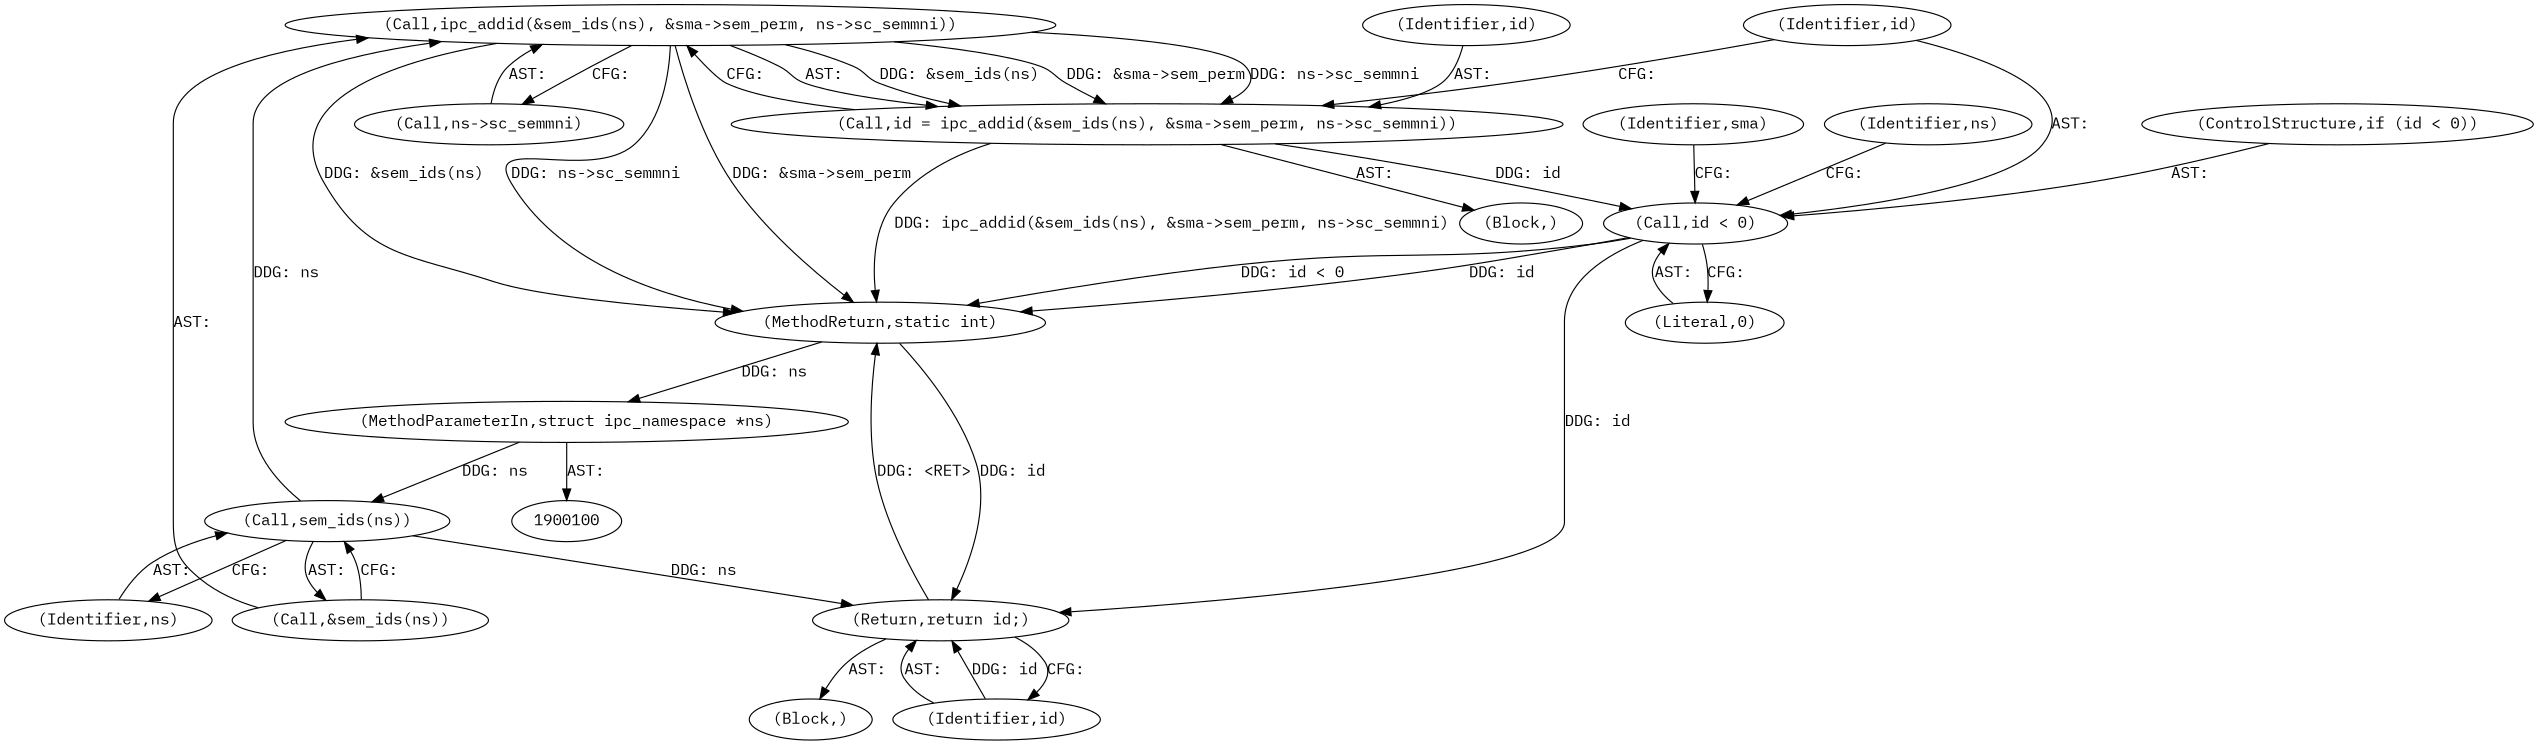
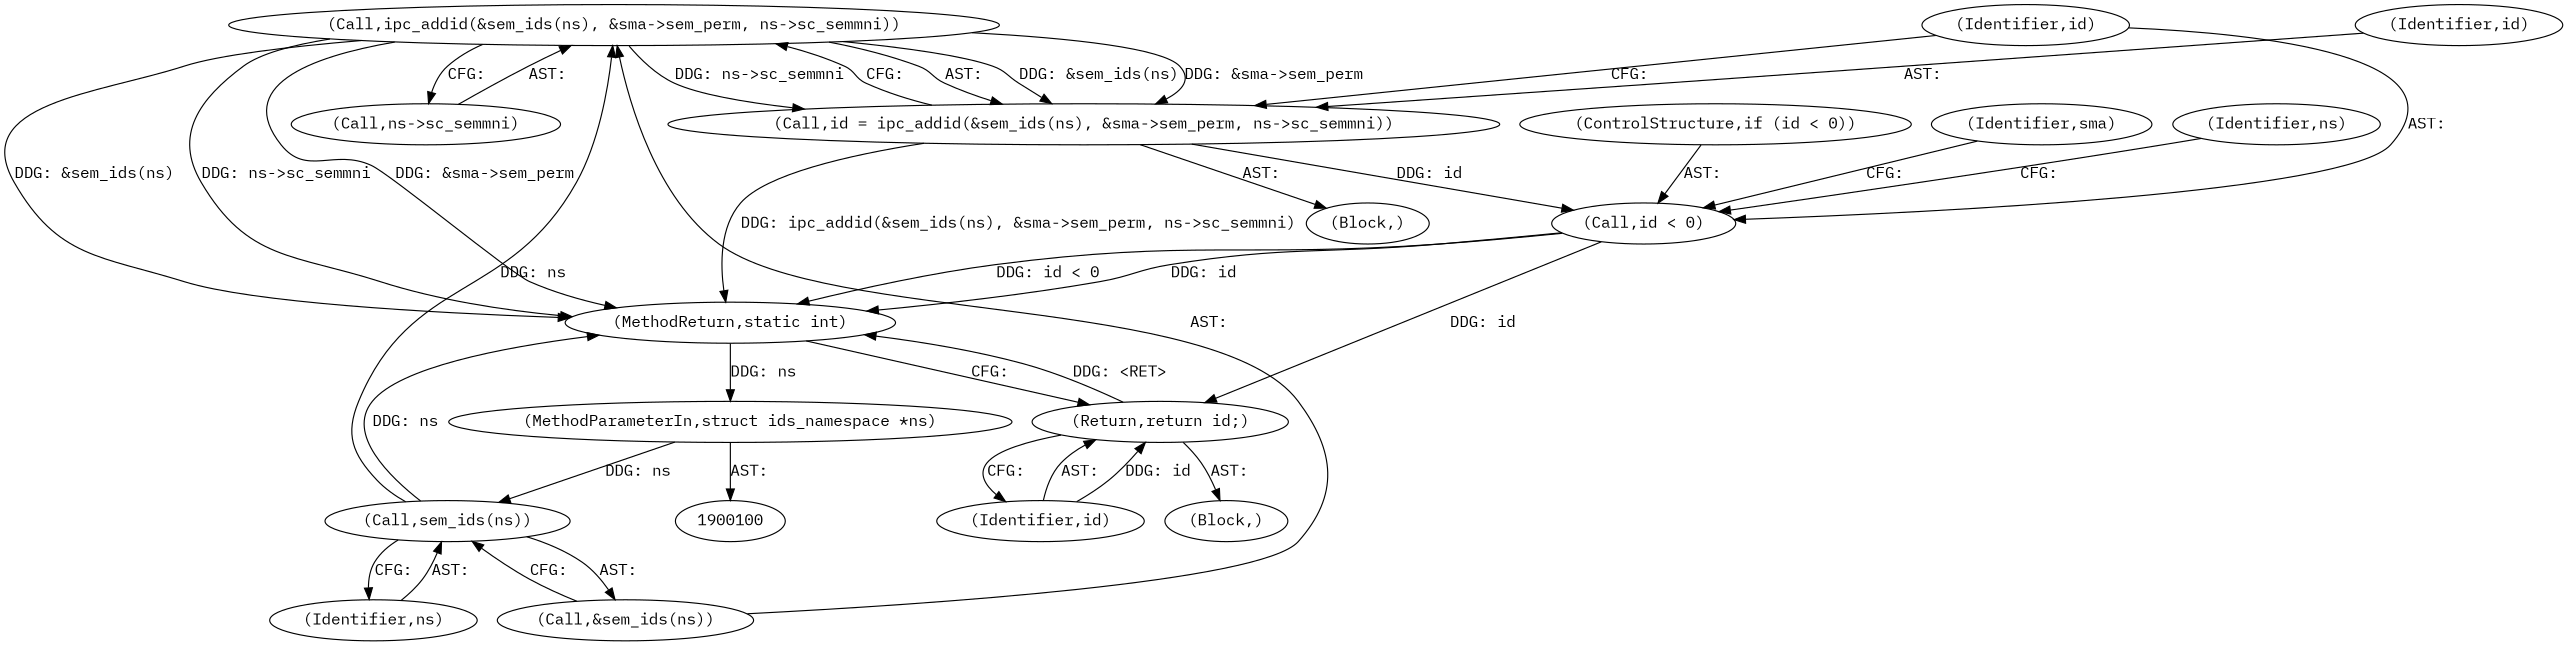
(1705, 323) -> none
(567, 422) -> (730, 422)
(1013, 472) -> (995, 372)
(627, 570) -> (417, 374)
